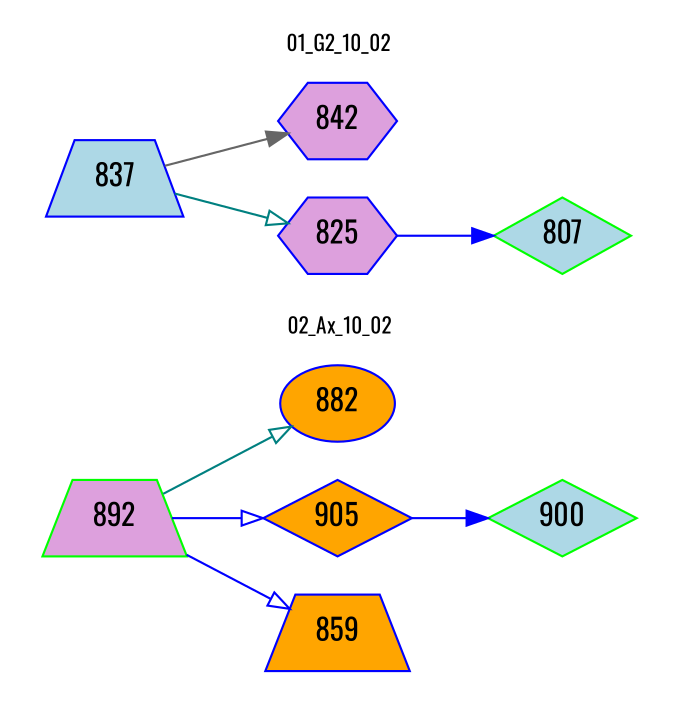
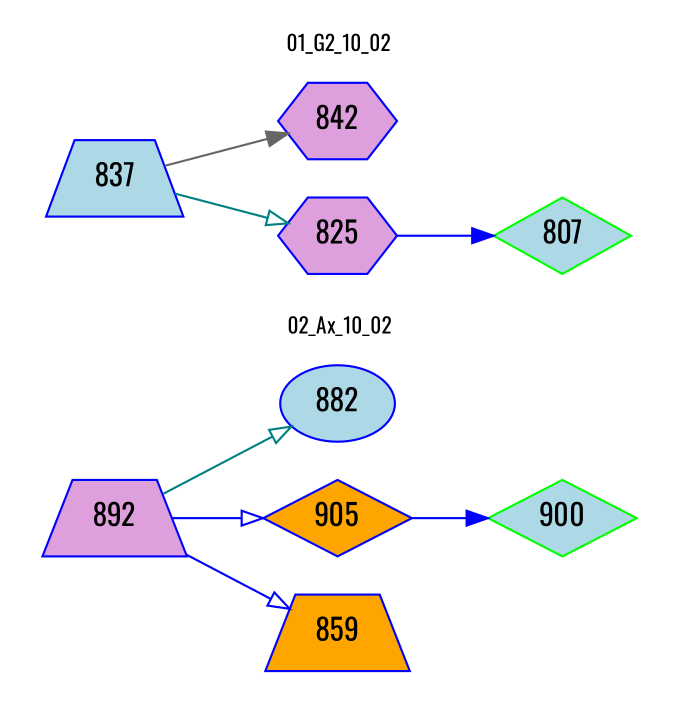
(338, 403) -> (338, 403)
(115, 518) -> (115, 518)
